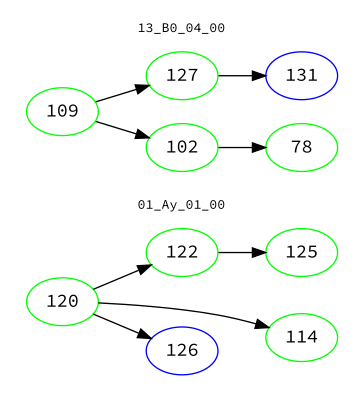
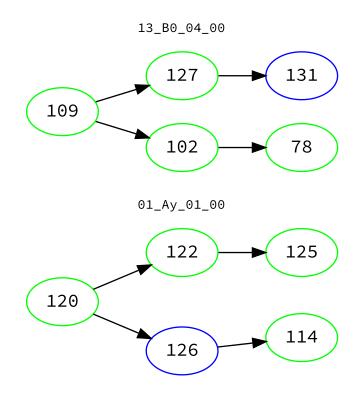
(178, 309) -> (235, 345)
